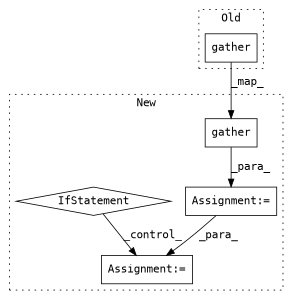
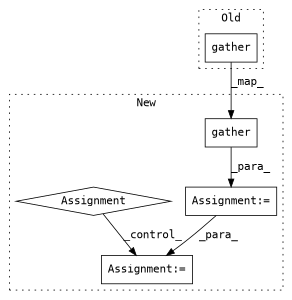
(94, 201) -> (94, 201)
